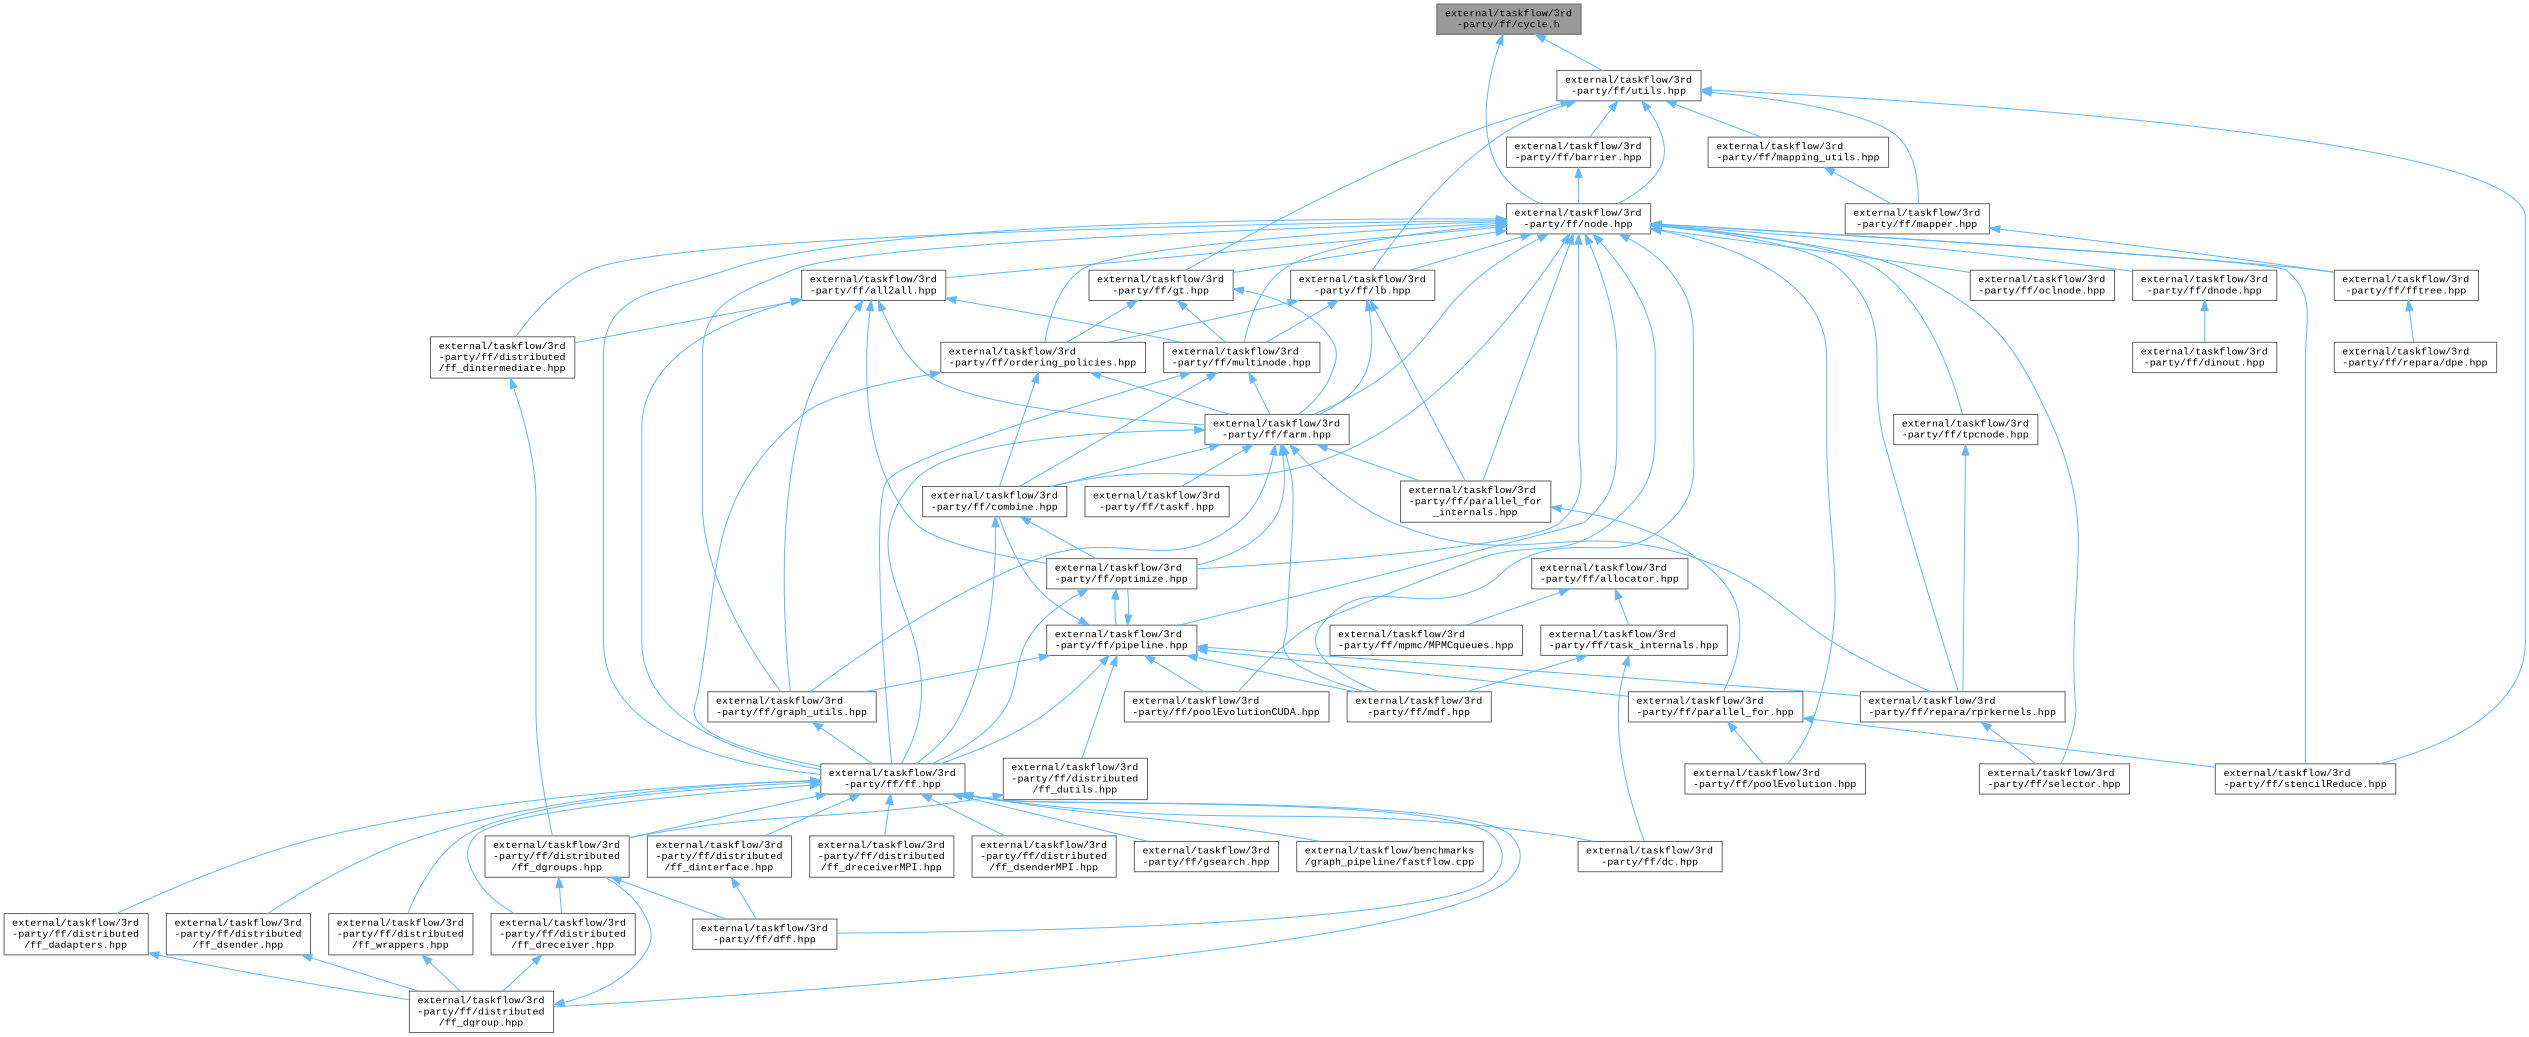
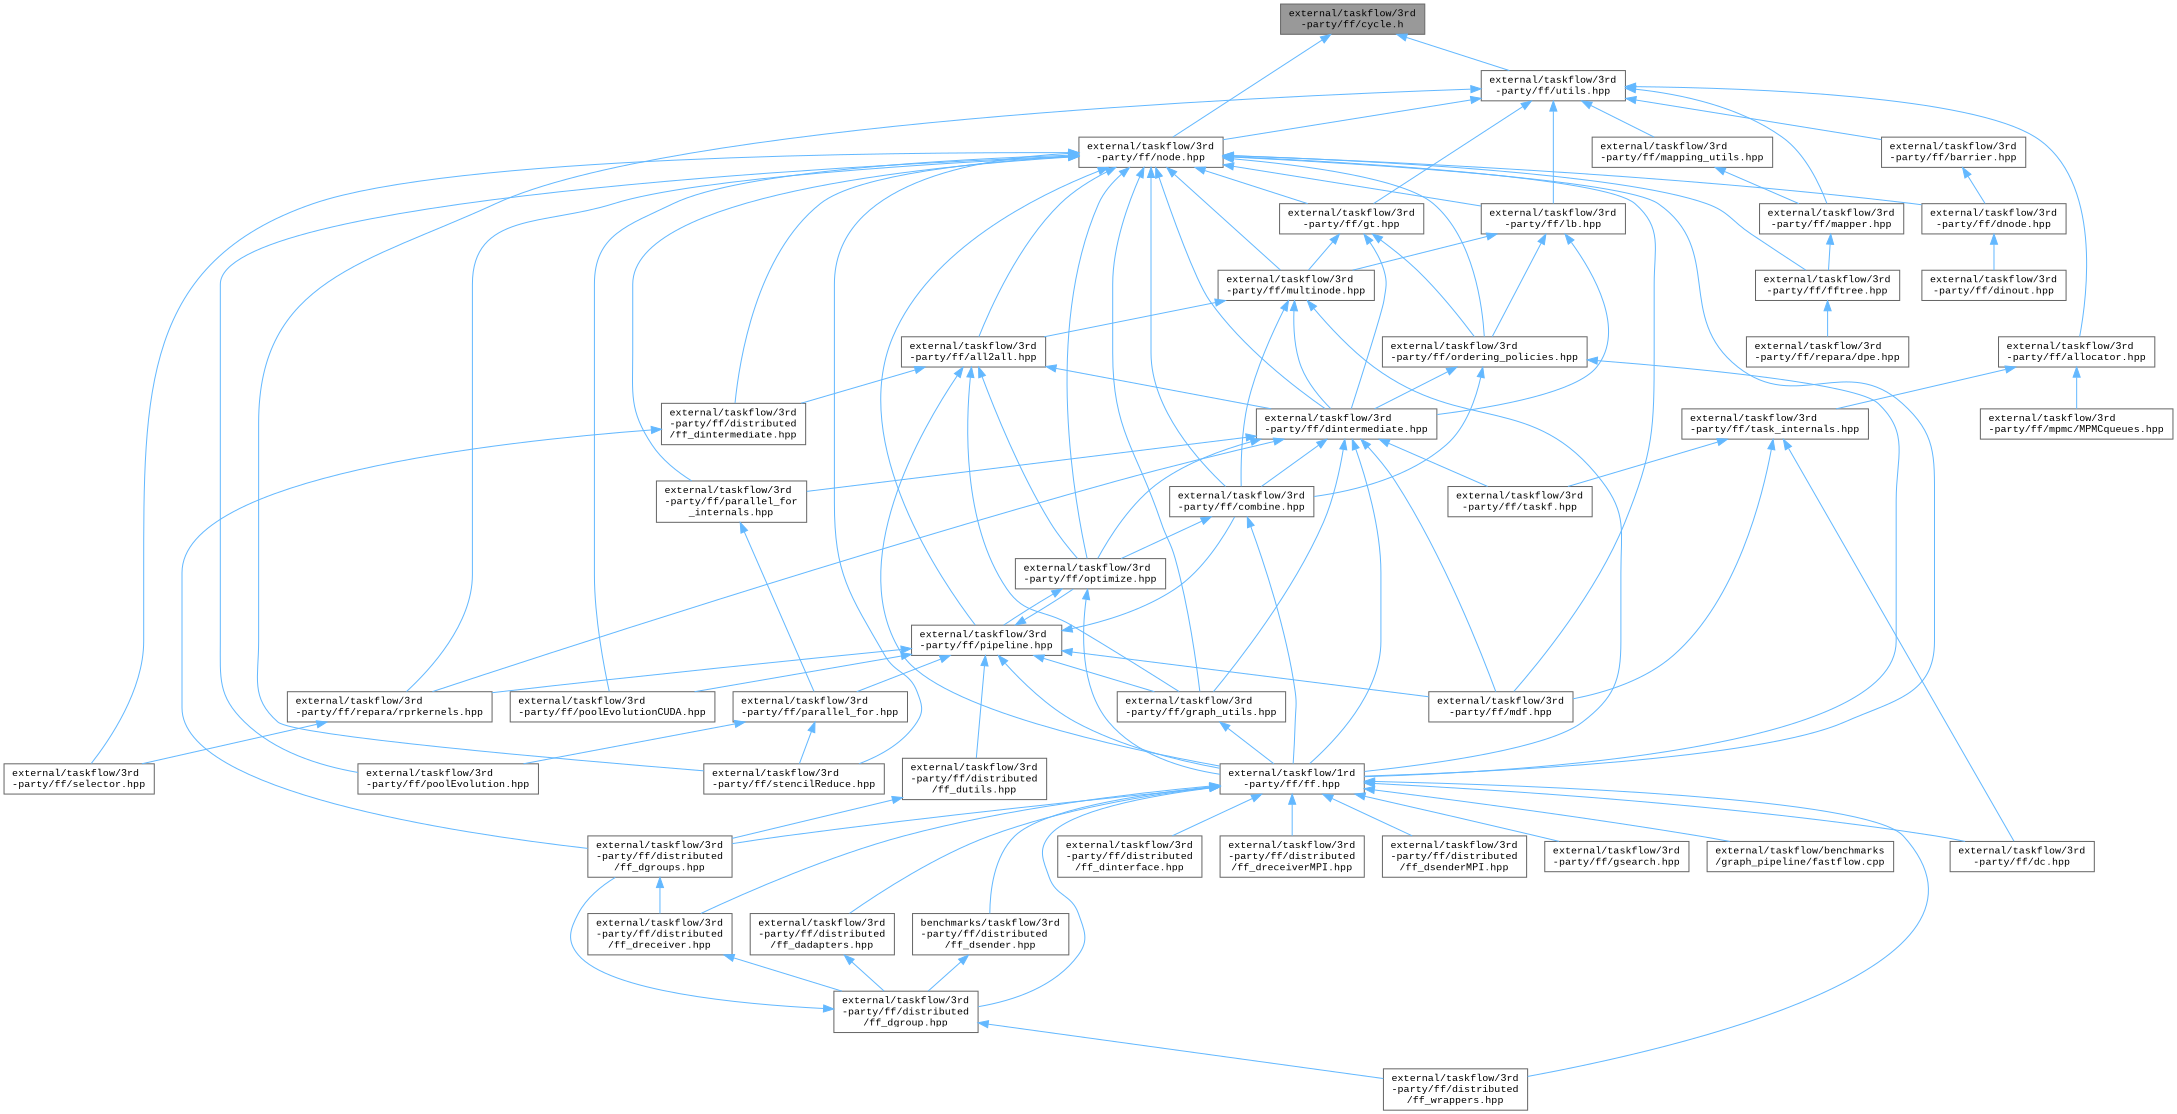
none -> (1945, 109)
(1579, 191) -> (1977, 190)
(2042, 285) -> none
(1069, 320) -> (1130, 320)
(1420, 395) -> none
(1277, 430) -> (1347, 424)
(1966, 430) -> none
none -> (1635, 466)
(893, 779) -> (1292, 779)
(238, 934) -> (991, 934)
(765, 934) -> none
(445, 977) -> (1186, 1051)
